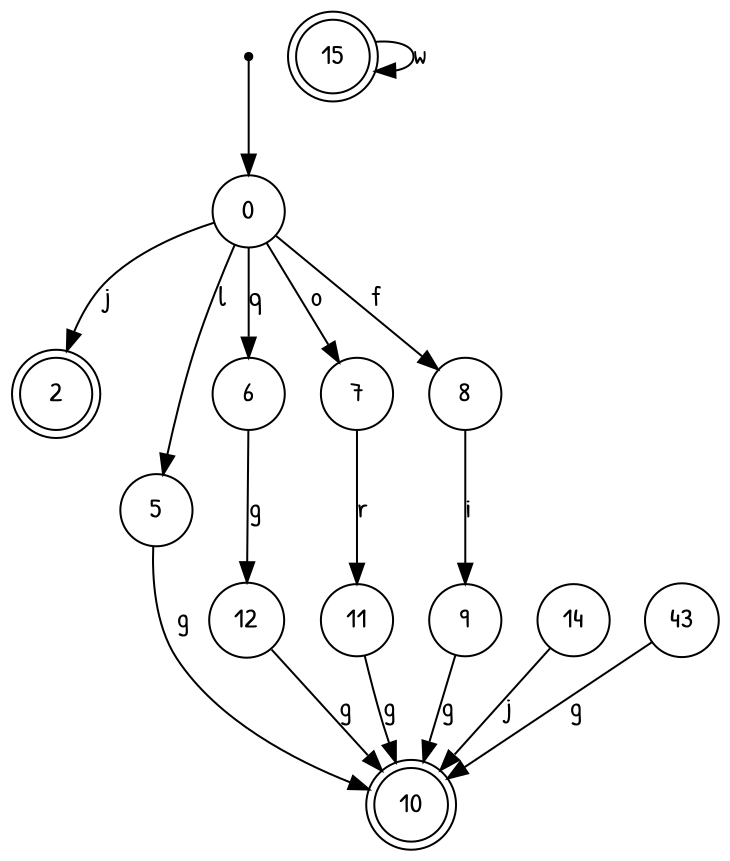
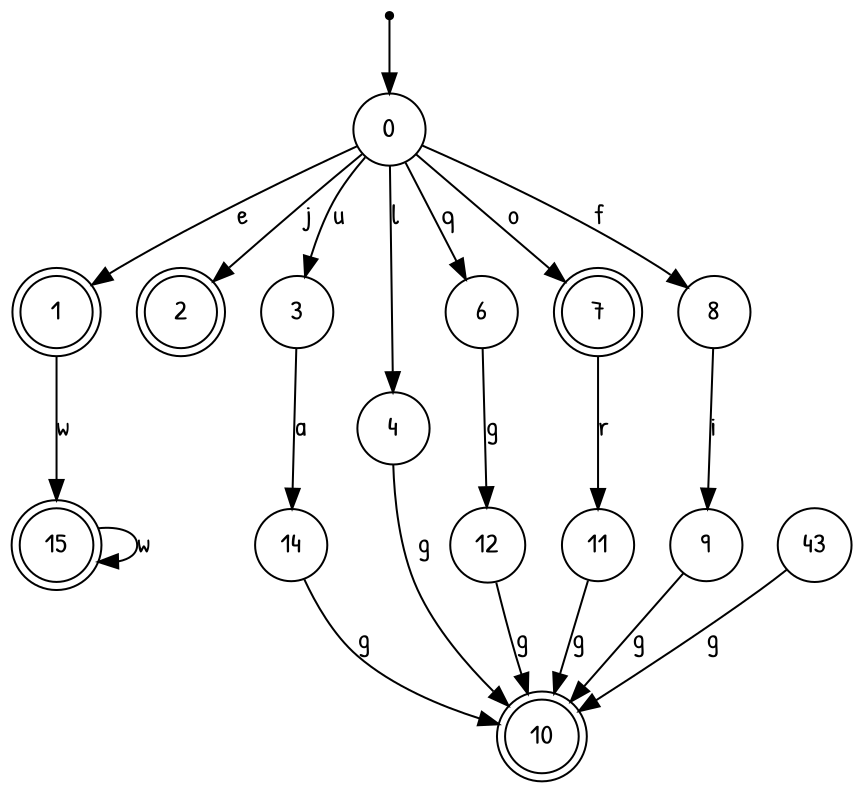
none -> (57, 312)
none -> (297, 312)
(357, 394) -> (598, 312)
(156, 510) -> (393, 428)
(509, 709) -> (364, 641)
